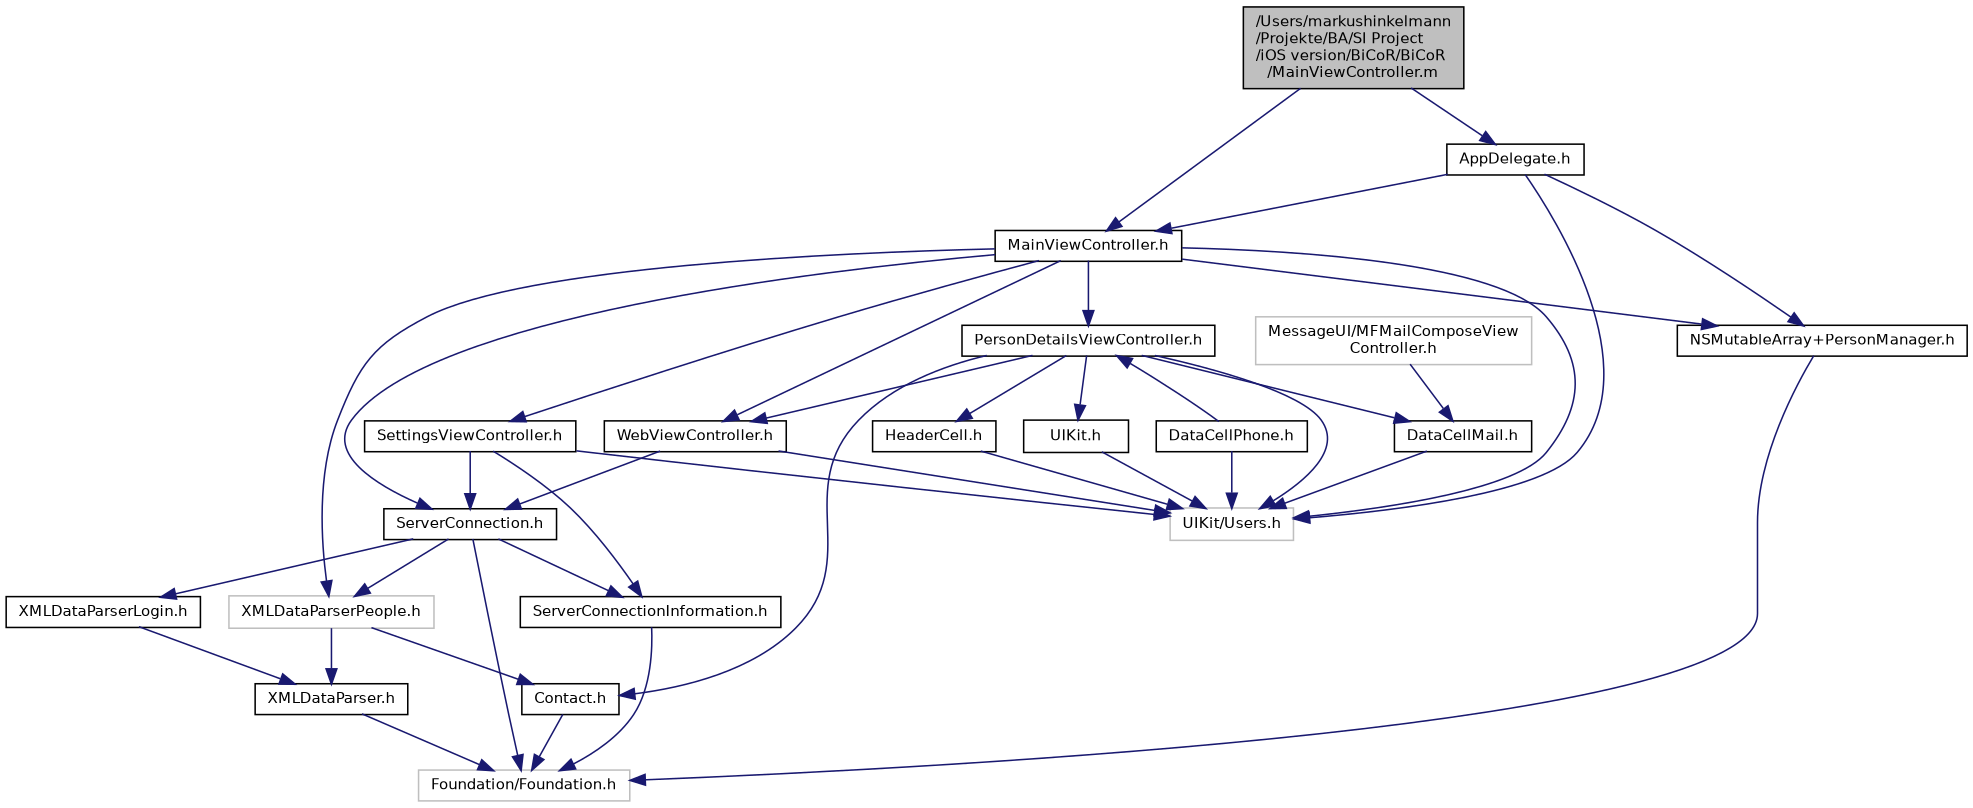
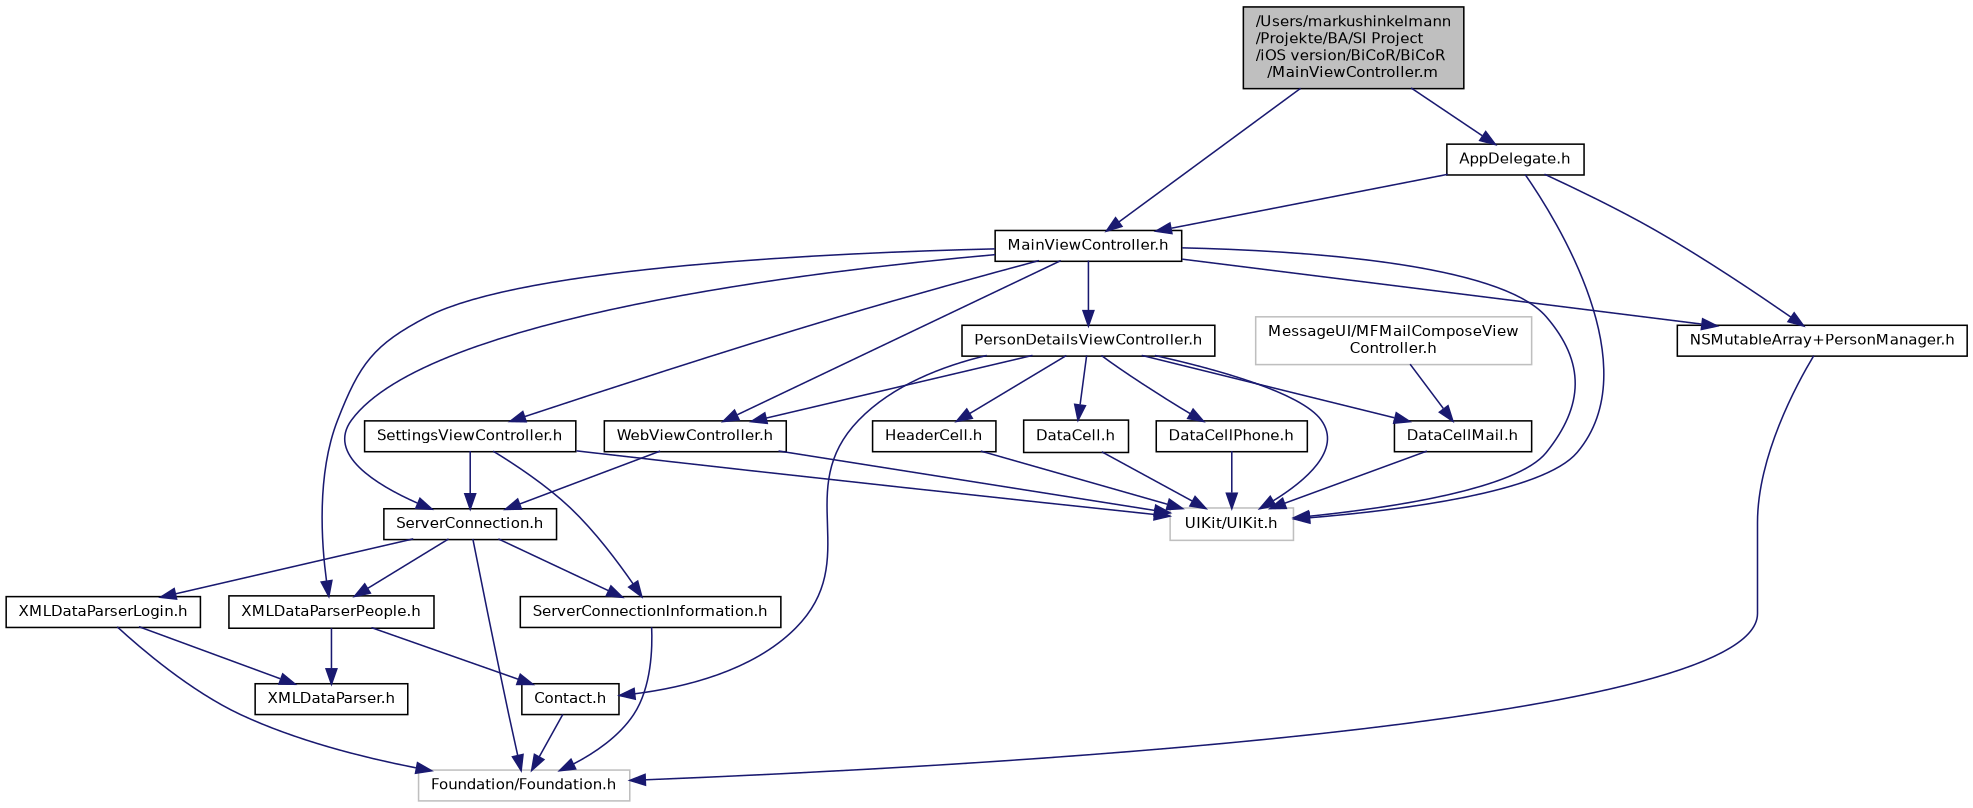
(1175, 391) -> (1145, 386)
(1076, 436) -> (1076, 436)
(1232, 524) -> (1232, 524)
(331, 612) -> (331, 612)
(421, 739) -> (255, 721)
